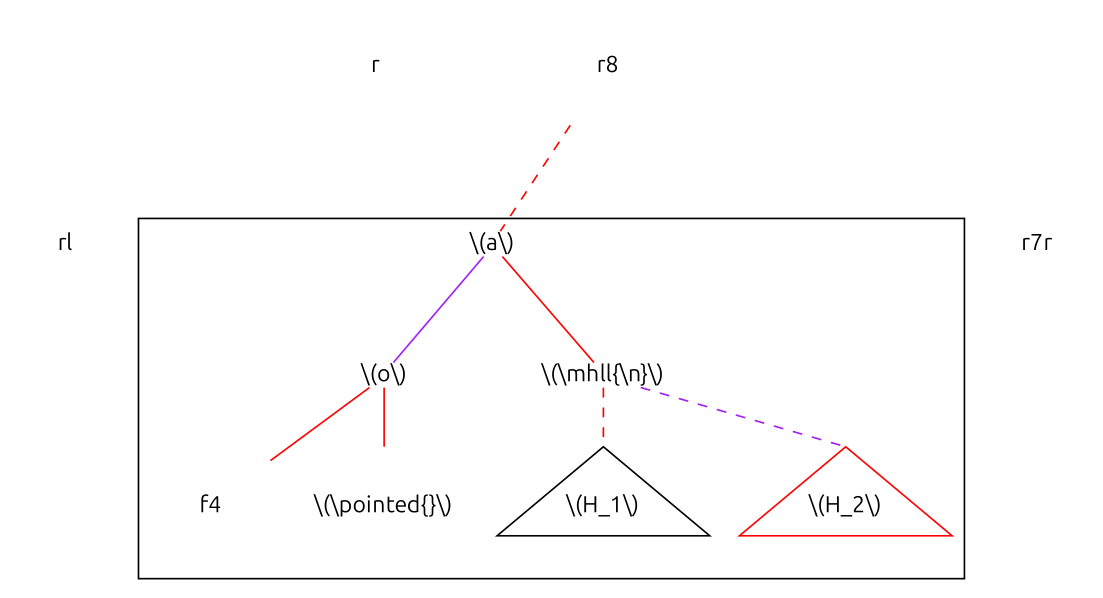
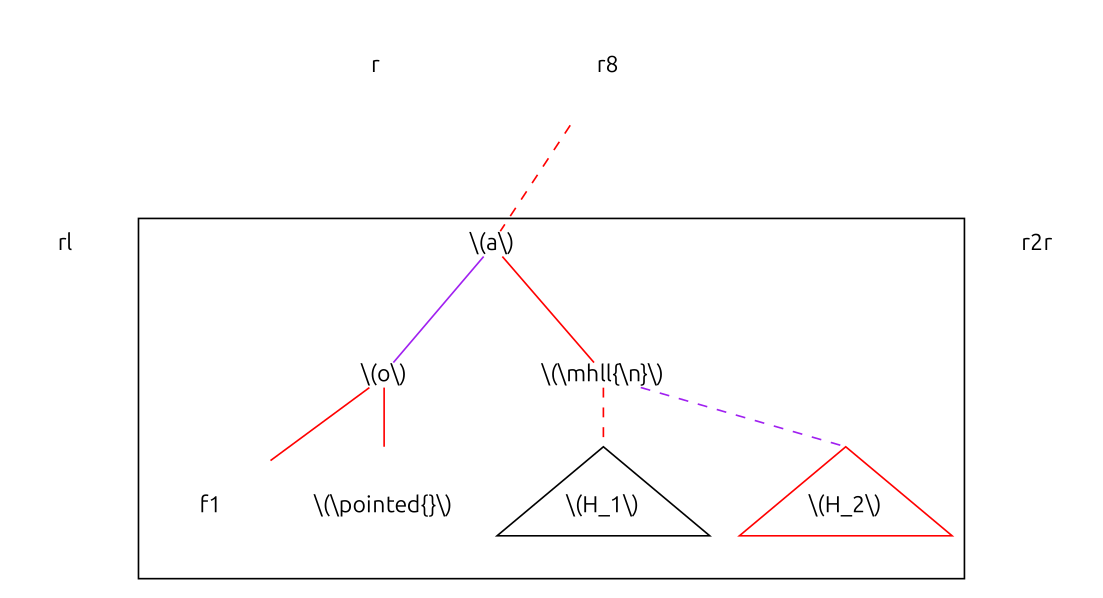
(1037, 244) -> (1037, 244)
(211, 506) -> (211, 506)
